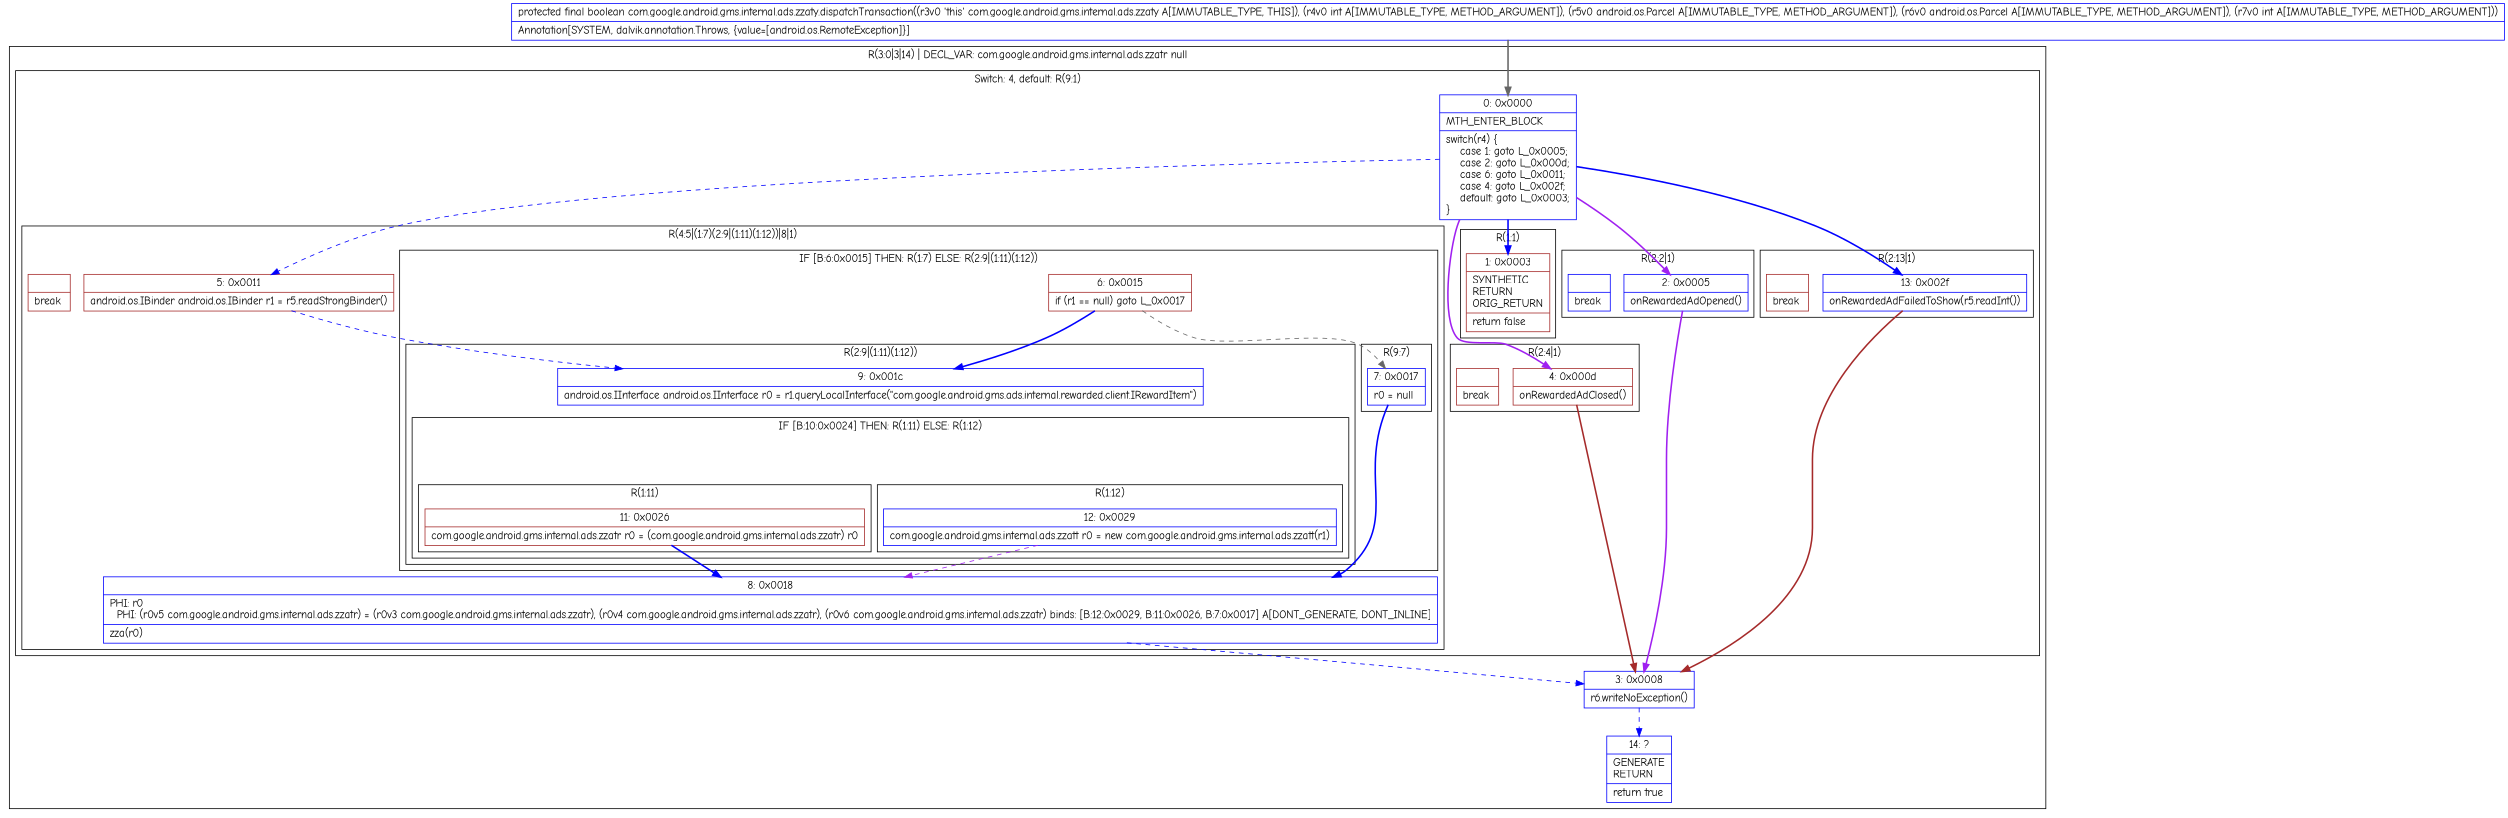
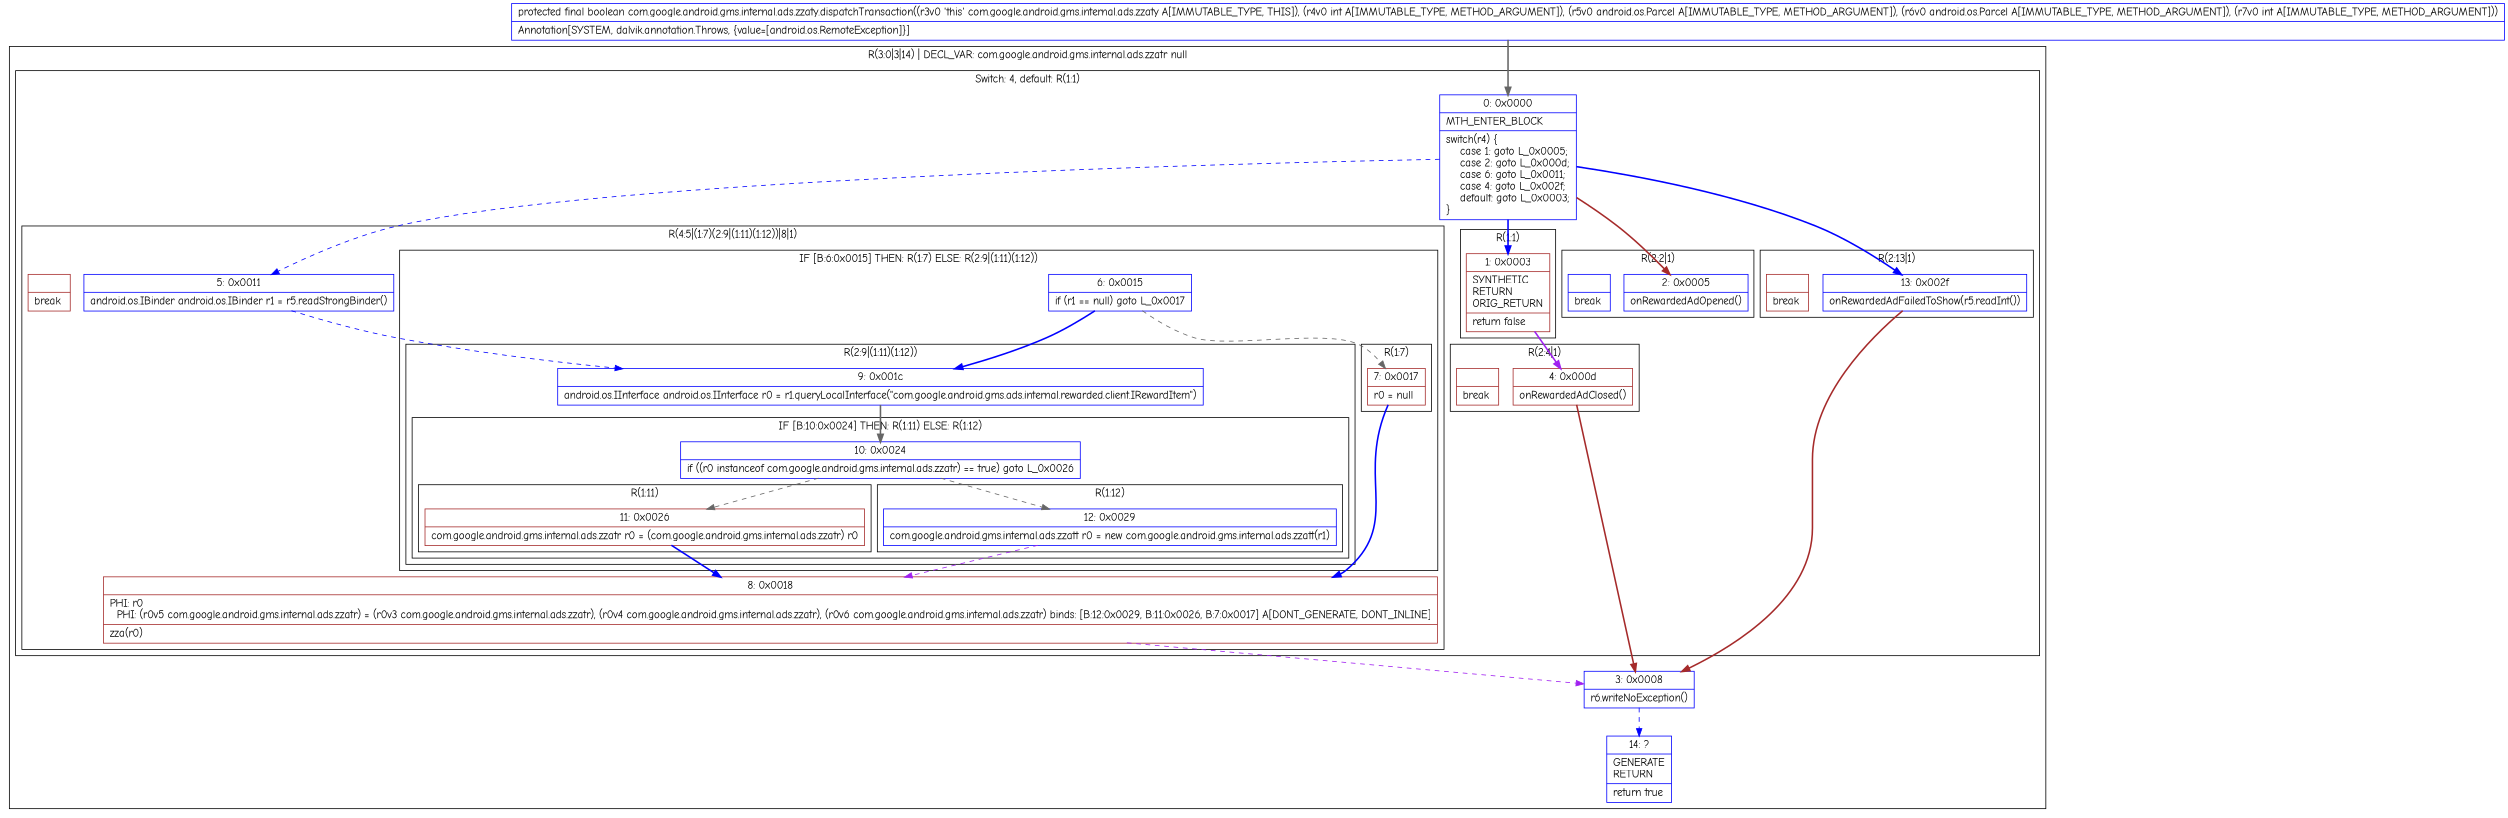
(1028, 80) -> (1028, 80)
(1623, 230) -> (1623, 230)
(239, 293) -> (239, 293)
(1120, 293) -> (1120, 293)
(1451, 325) -> (1547, 349)
(1396, 353) -> (1396, 353)
(1396, 387) -> (1396, 387)
none -> (880, 460)
(1666, 488) -> none
(770, 610) -> (770, 610)
(1351, 663) -> (1351, 663)
